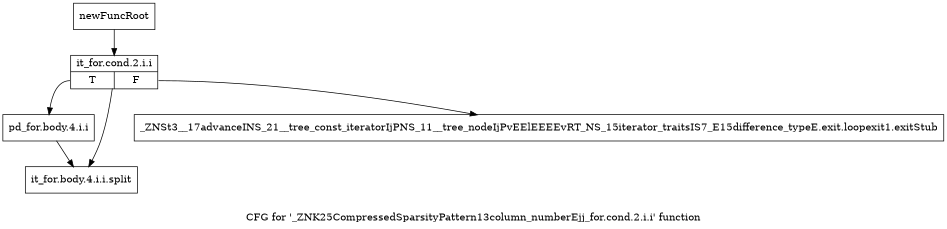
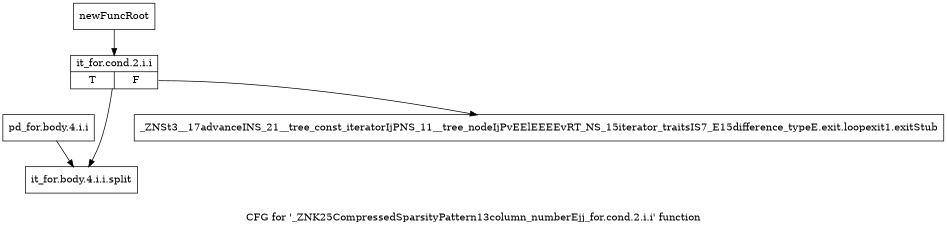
(56, 90) -> none
